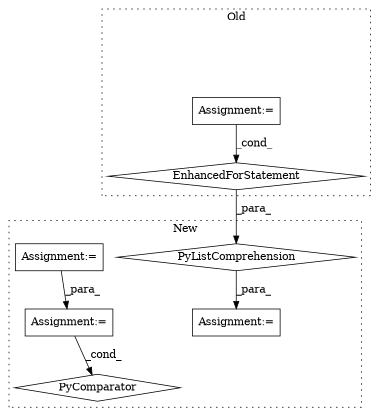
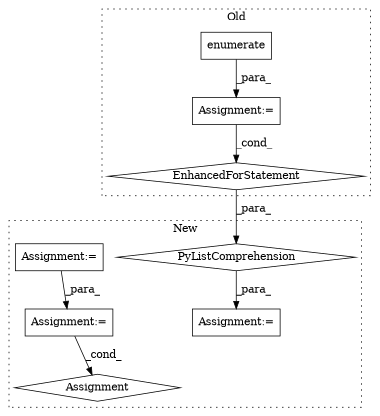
none -> (236, 46)
(98, 388) -> (98, 388)
